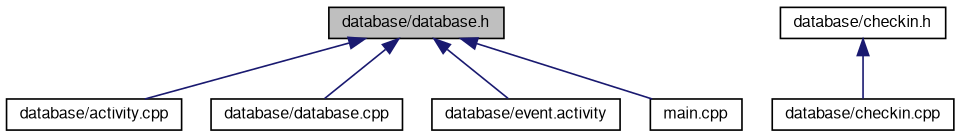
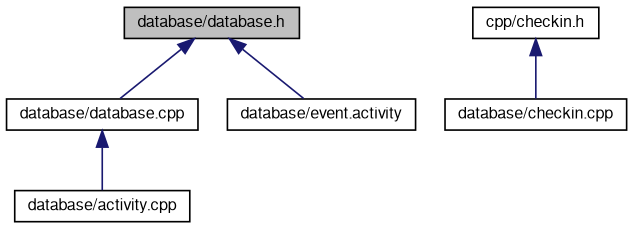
(863, 23) -> (536, 23)
(247, 71) -> (102, 169)
(696, 115) -> none
